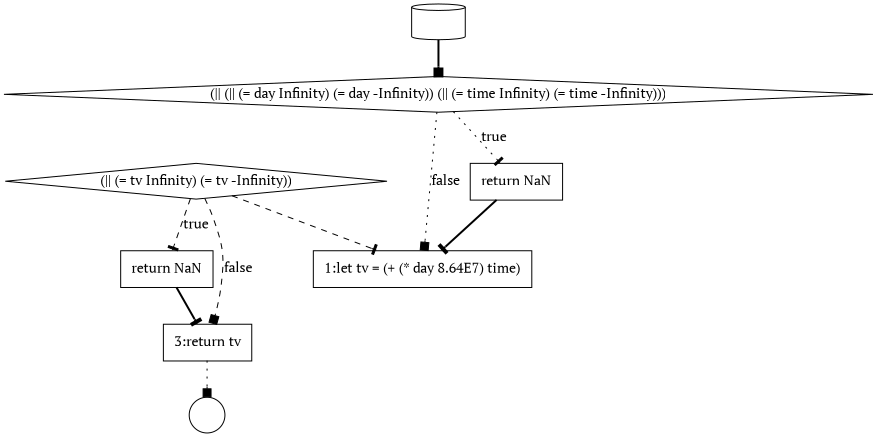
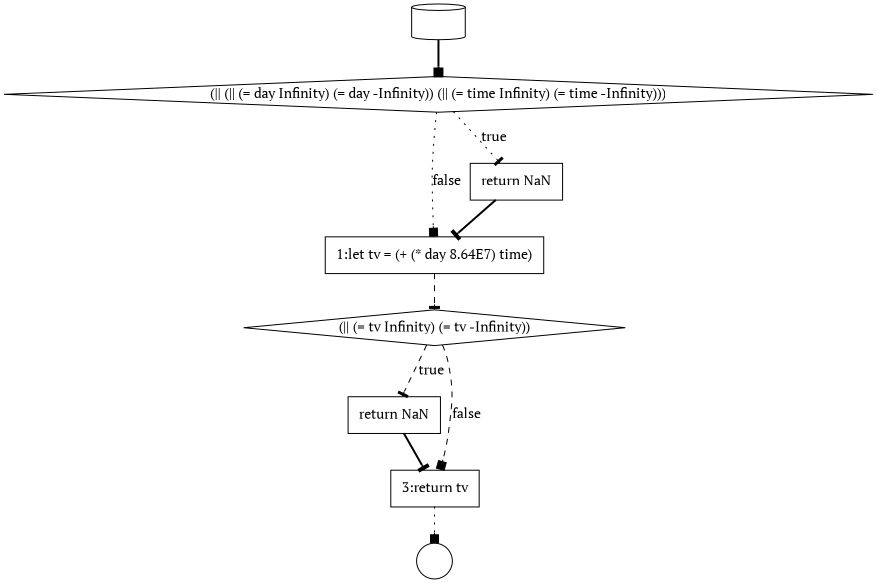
(302, 222) -> (434, 289)
